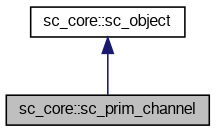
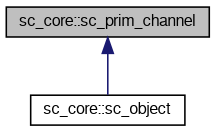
(108, 74) -> (108, 74)
